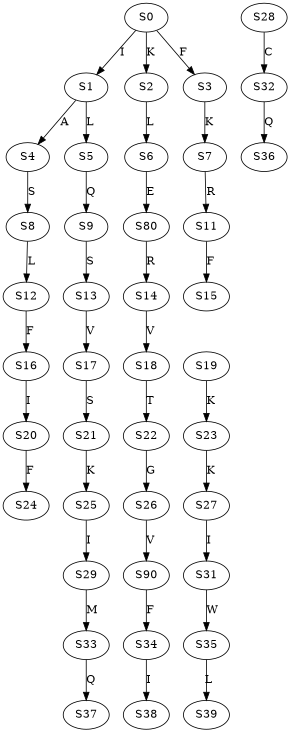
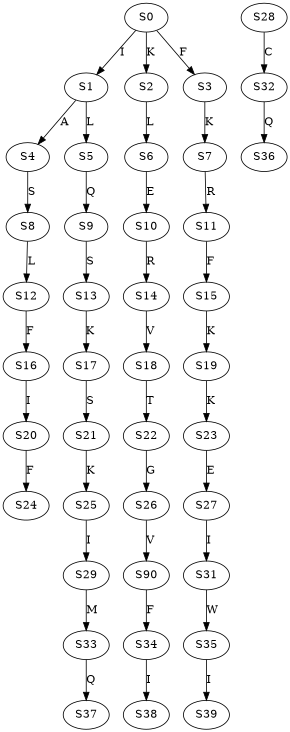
(146, 227) -> (146, 227)
none -> (206, 327)
(90, 331) -> (90, 331)
(211, 471) -> (211, 471)
(209, 680) -> (209, 680)
